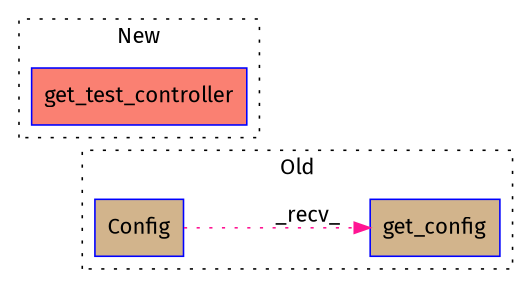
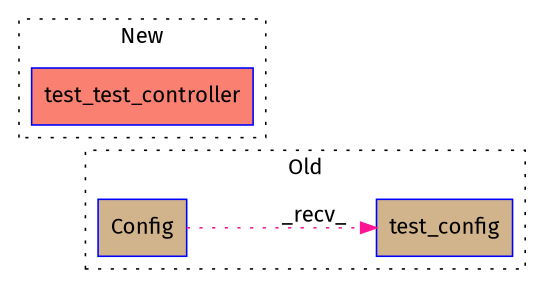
(139, 96) -> (142, 96)
(435, 228) -> (445, 228)
